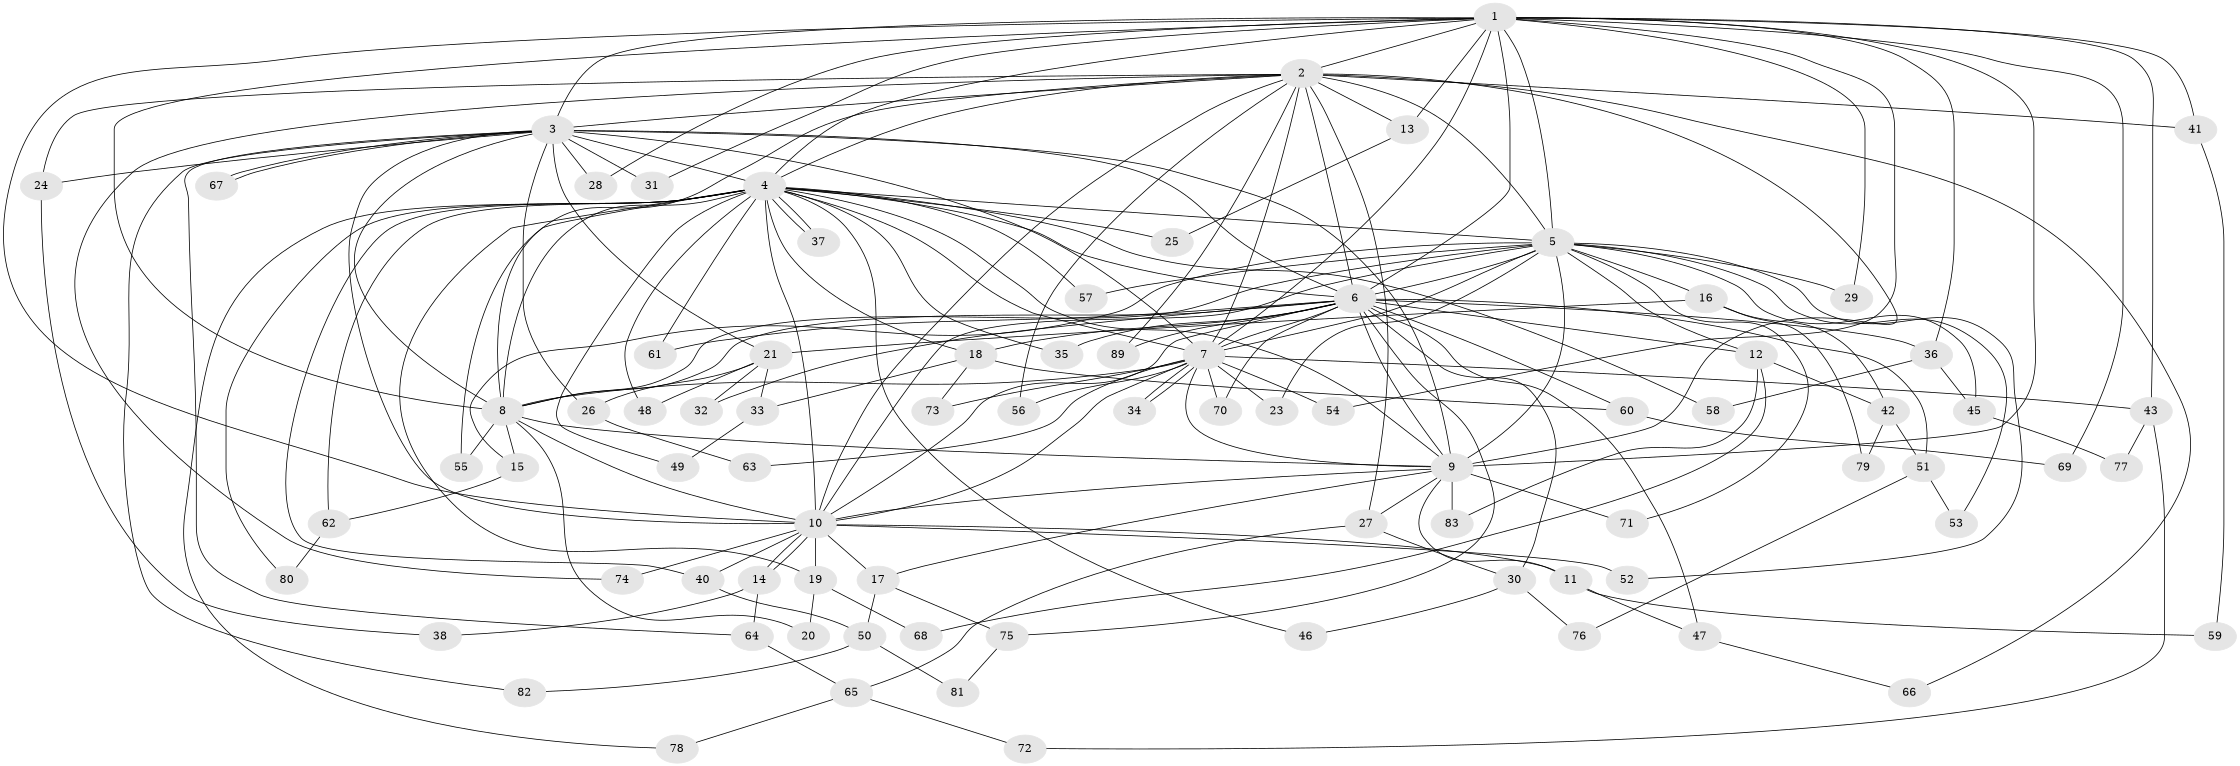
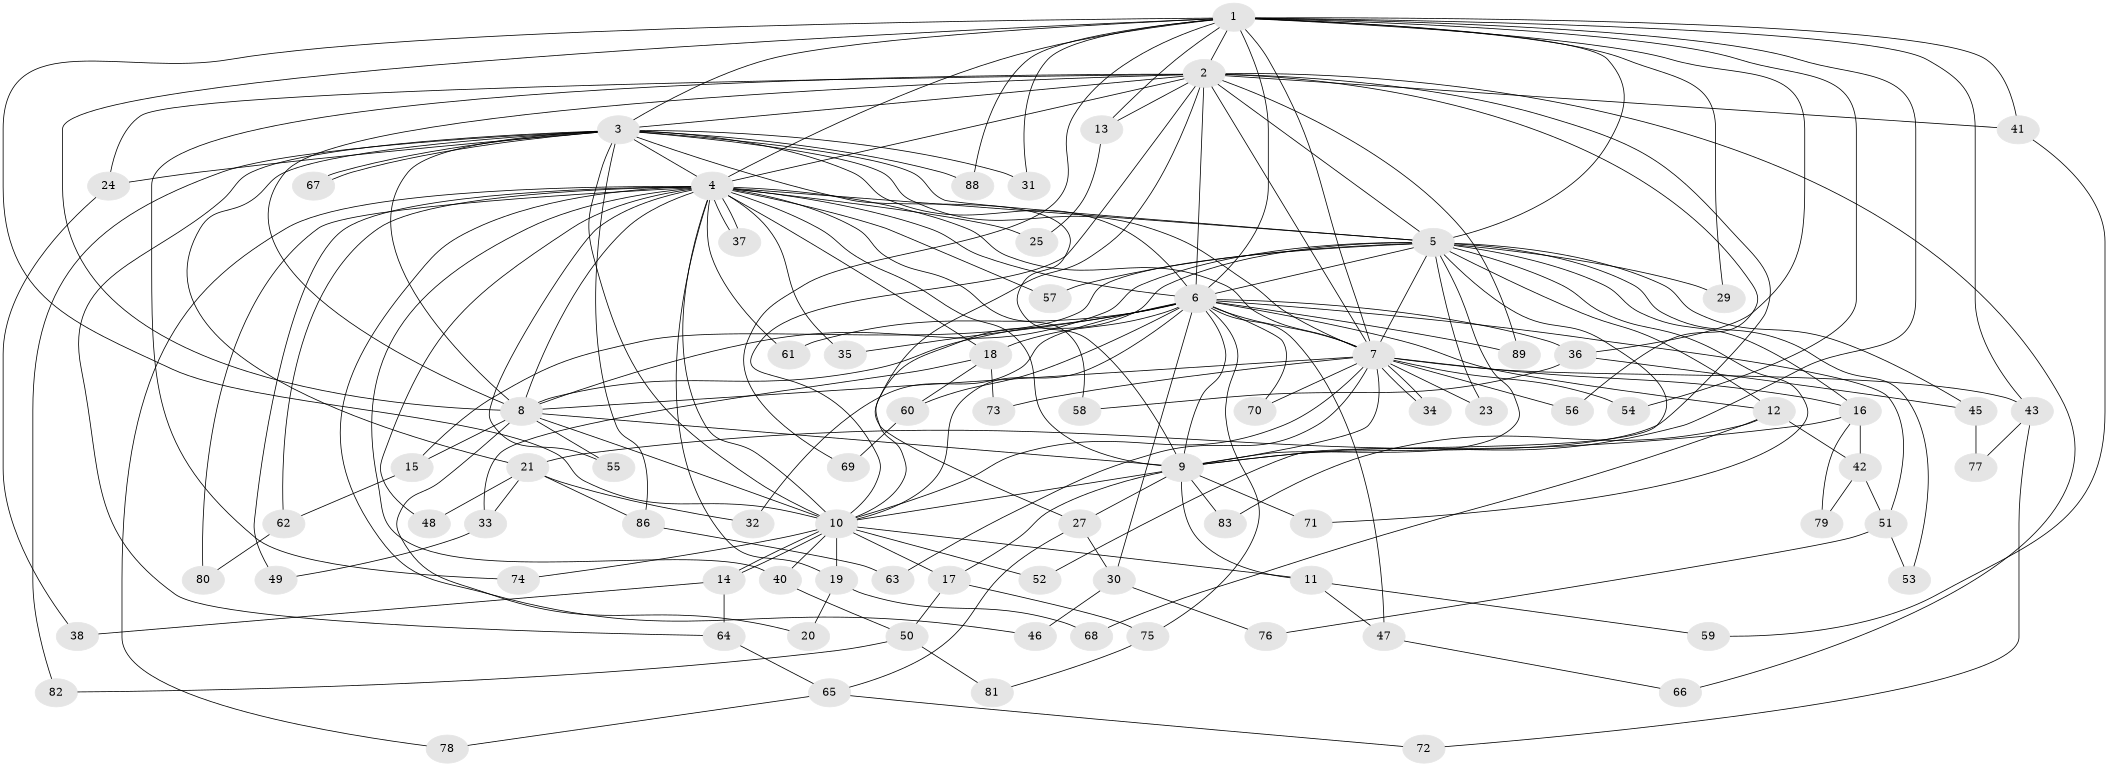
(596, 186) -> (973, 186)
none -> (941, 198)
none -> (1618, 379)
(589, 411) -> (644, 524)
